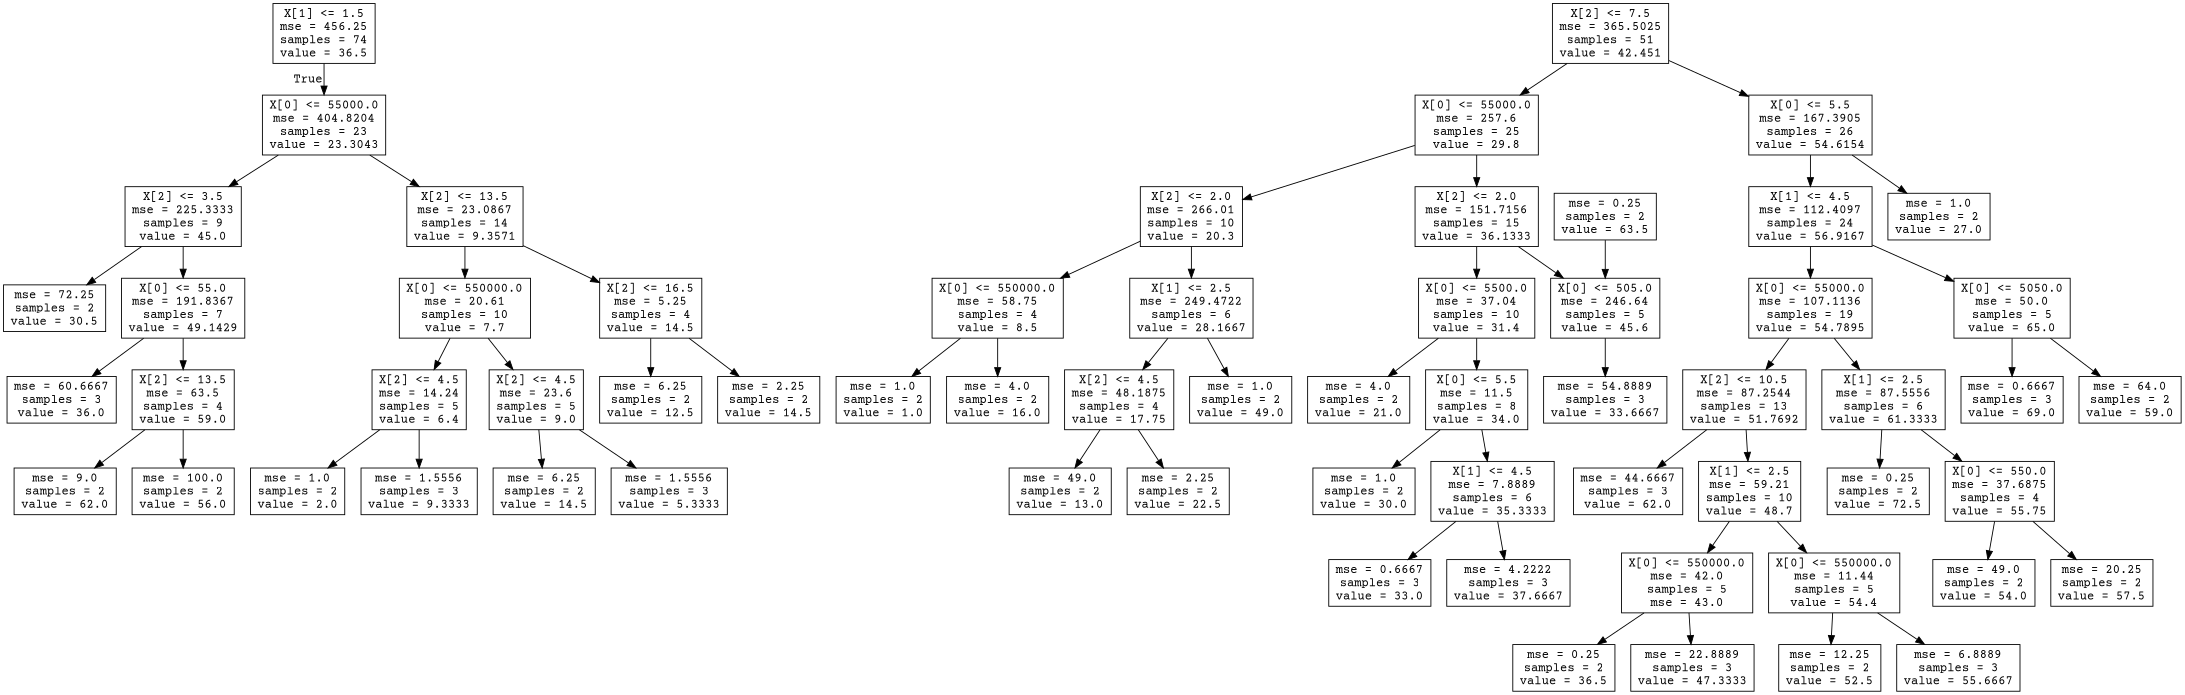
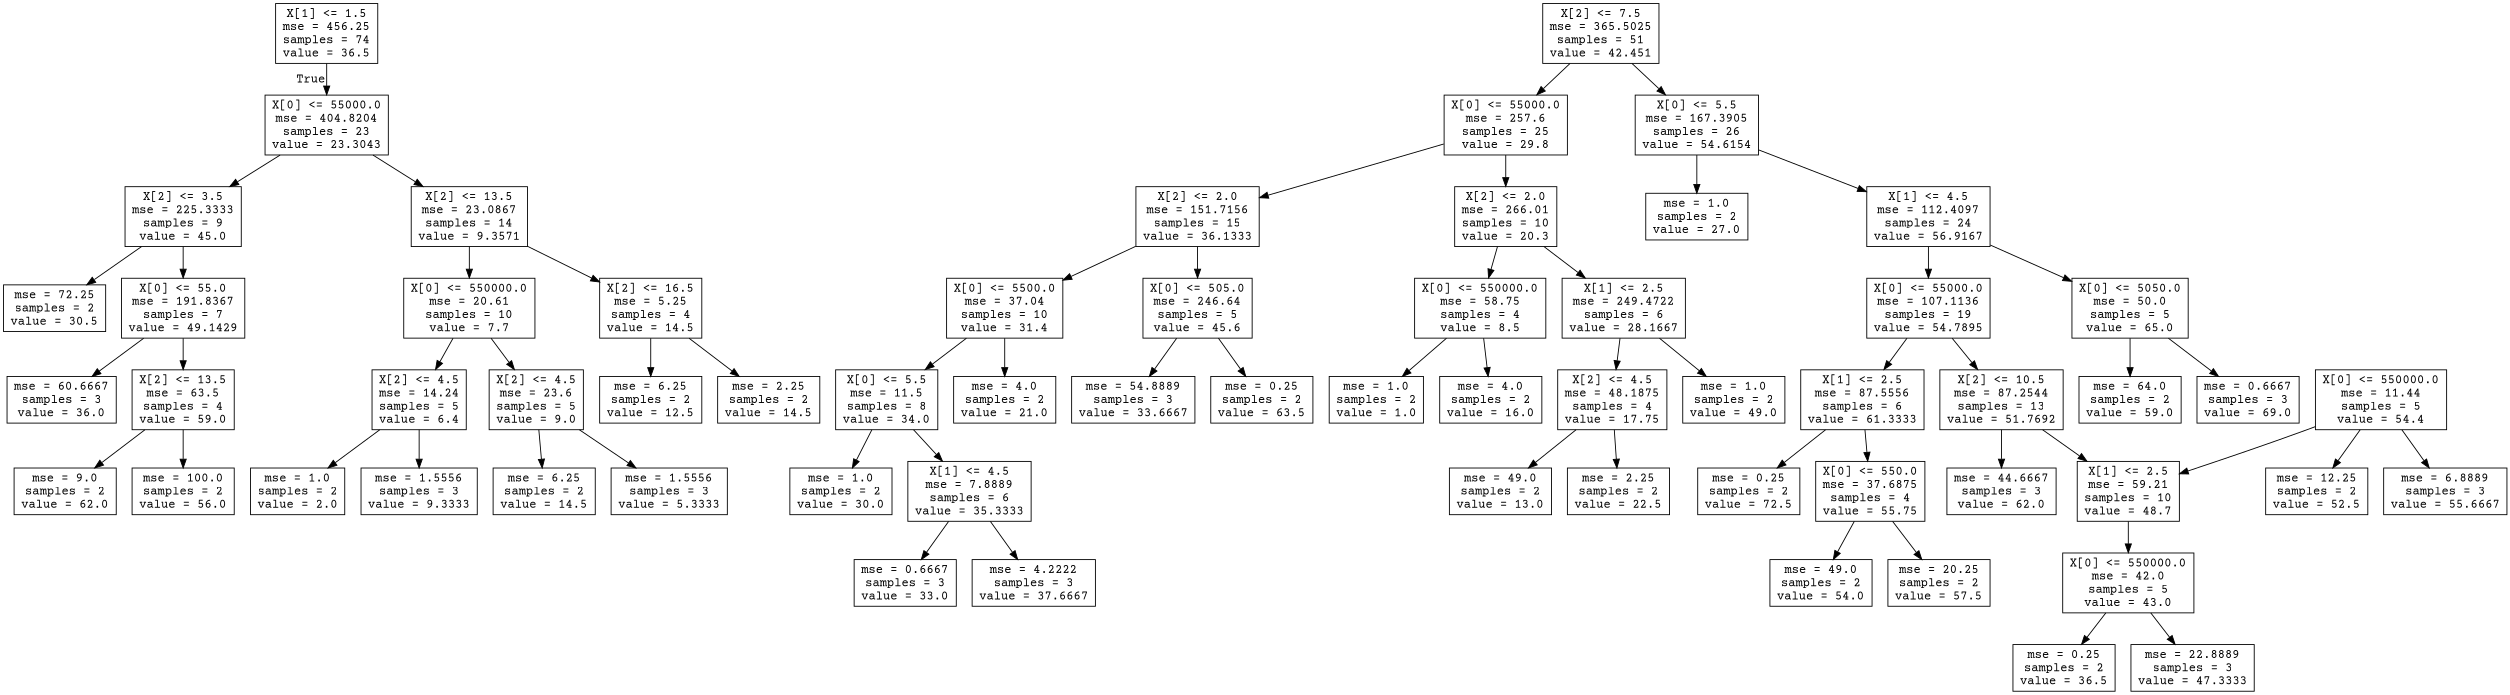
(1605, 255) -> (1229, 354)
(1789, 534) -> (2252, 449)
(1687, 583) -> (2128, 583)
